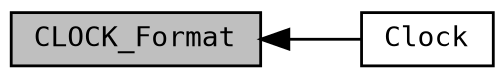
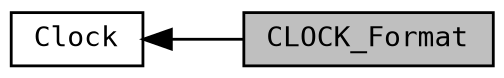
(325, 39) -> (208, 39)
